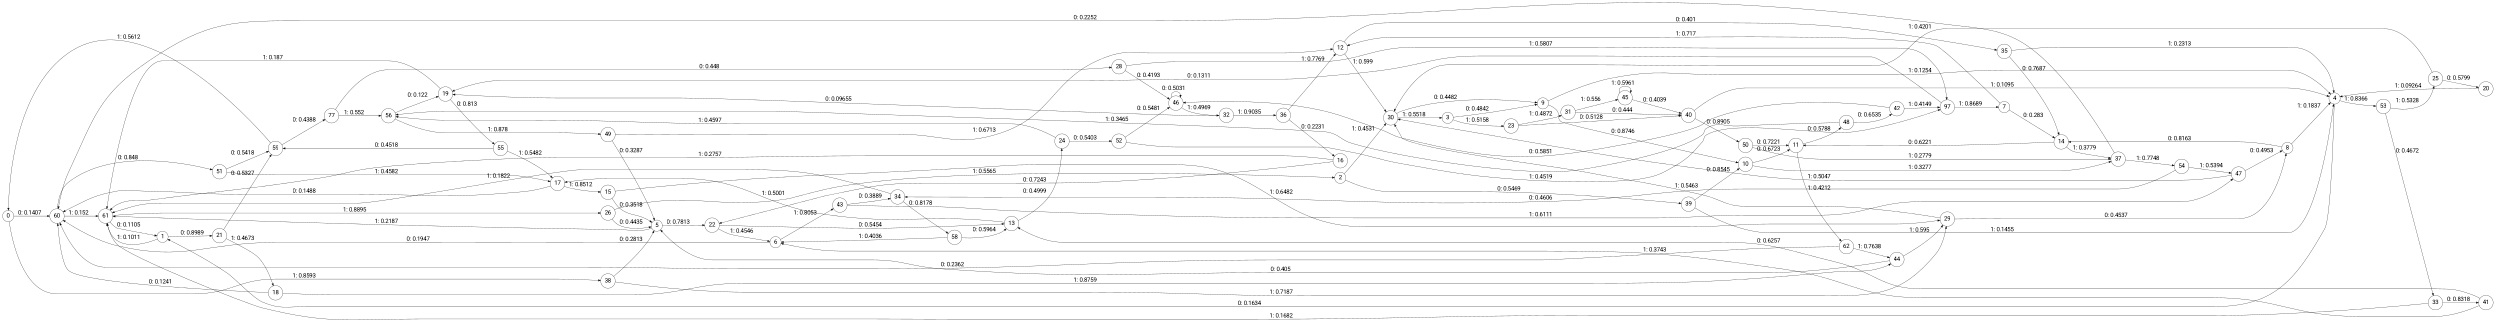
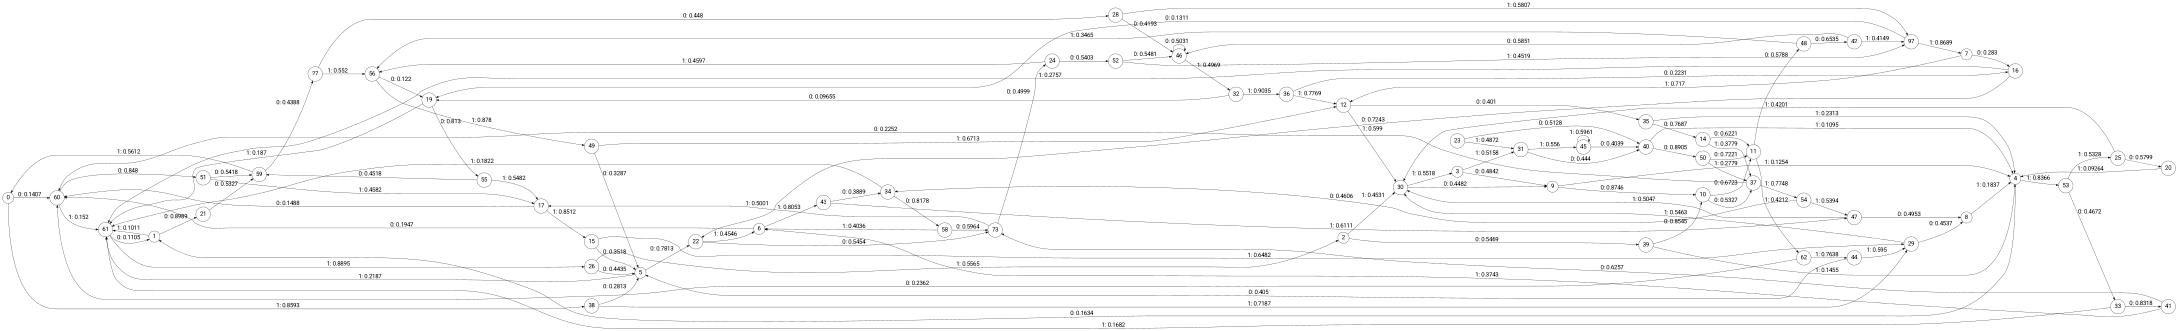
(332, 116) -> (315, 74)
(2031, 123) -> (1990, 59)
(1477, 125) -> (1488, 161)
(2177, 142) -> none
(1922, 168) -> (1728, 201)
(1012, 224) -> (995, 230)
(276, 293) -> none
